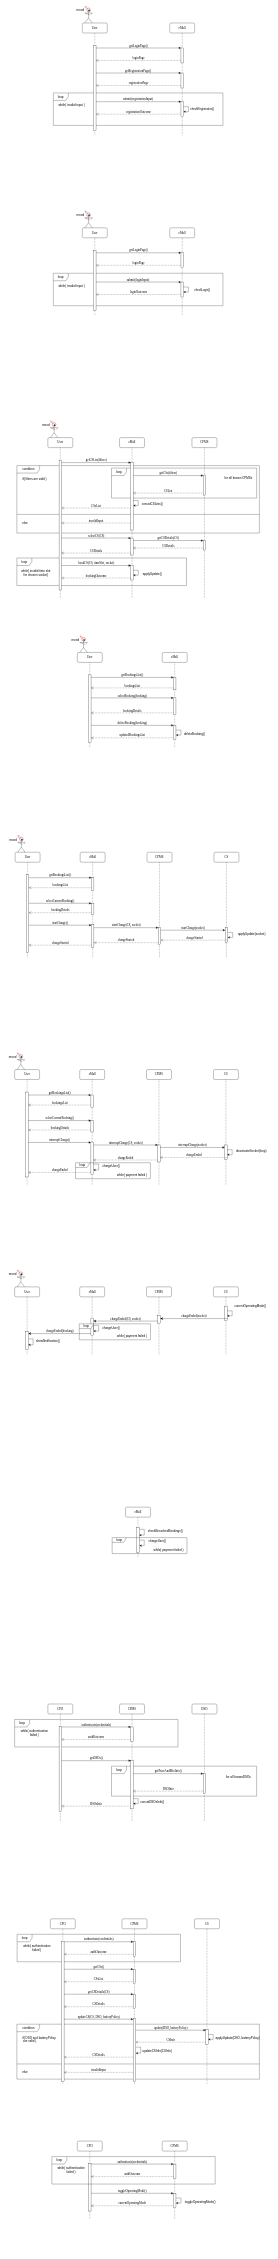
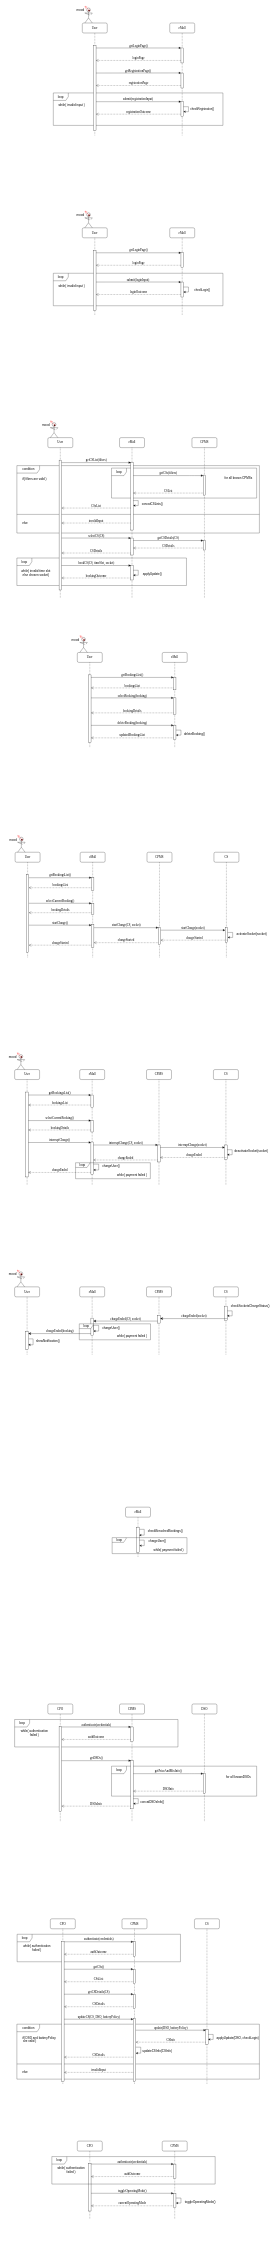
(36, 573) -> (36, 573)
(252, 934) -> (252, 934)
(252, 1151) -> (252, 1151)
(251, 1306) -> (251, 1306)
(238, 2039) -> (238, 2039)
